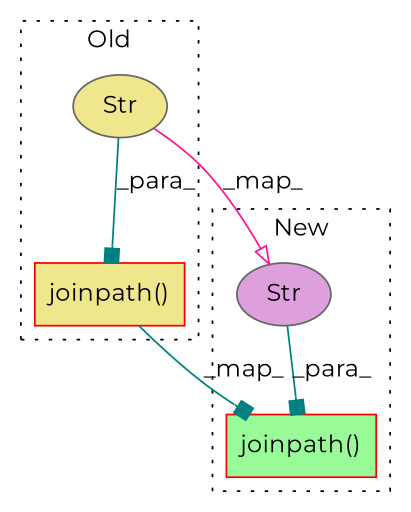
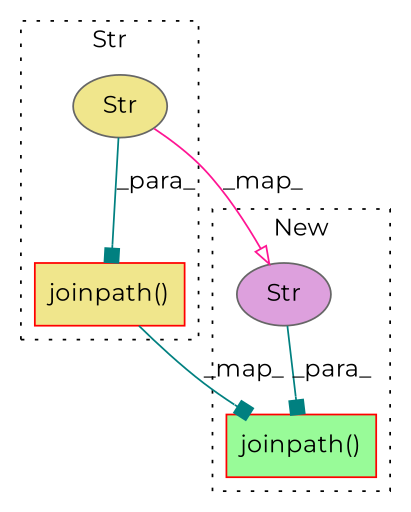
(110, 41) -> (110, 41)
